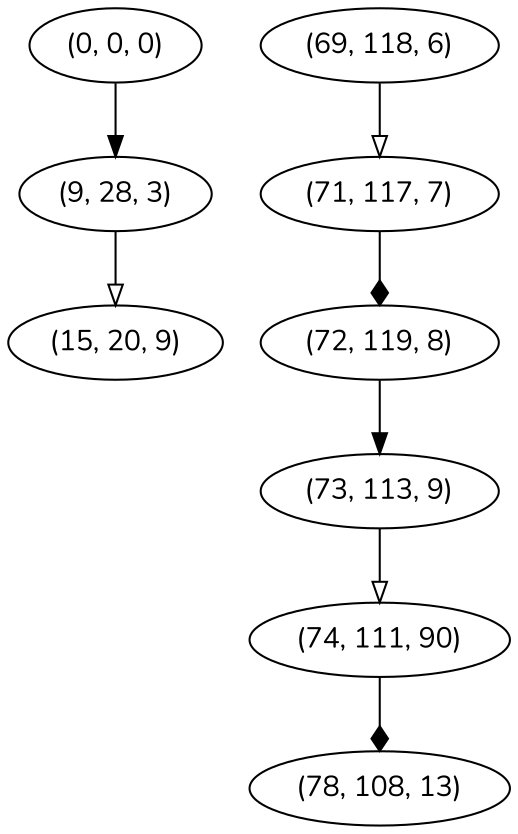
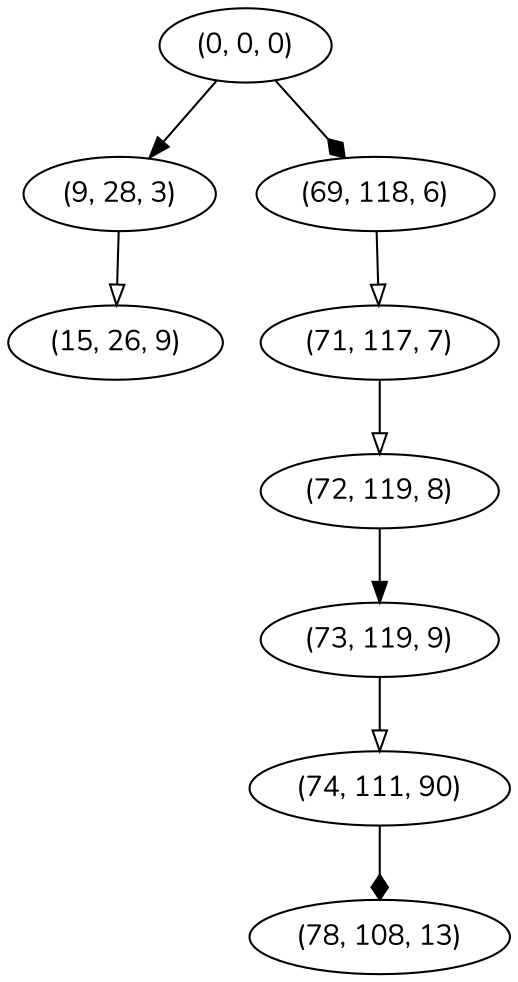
none -> (302, 110)
(380, 256) -> (380, 407)
(116, 343) -> (116, 343)
(380, 491) -> (380, 640)
